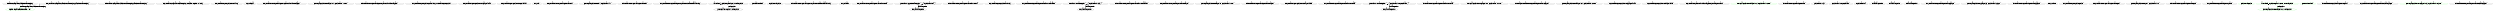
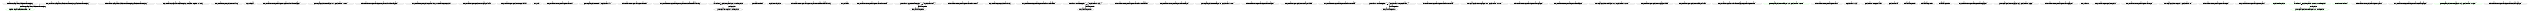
(1532, 4) -> (1529, 4)
none -> (1568, 4)
(2308, 4) -> (2341, 4)
